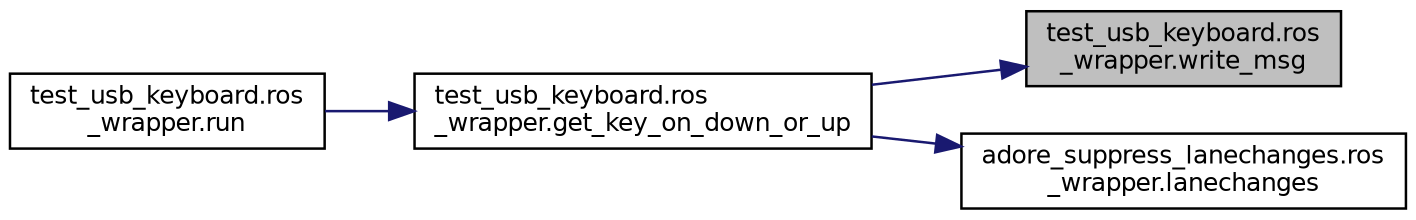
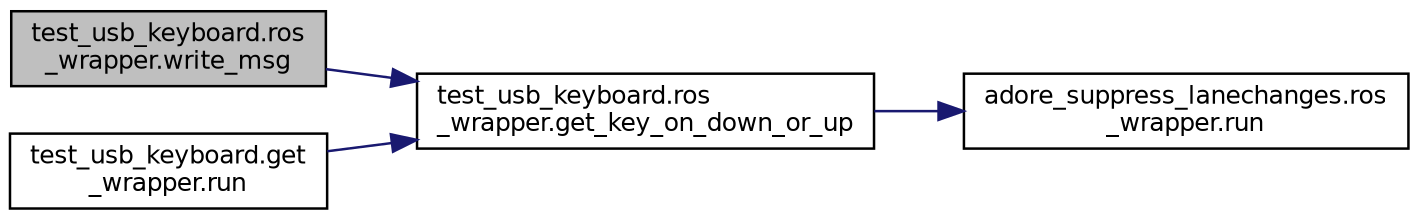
(936, 77) -> (359, 74)
(167, 111) -> (169, 171)
(1184, 171) -> (1186, 111)
